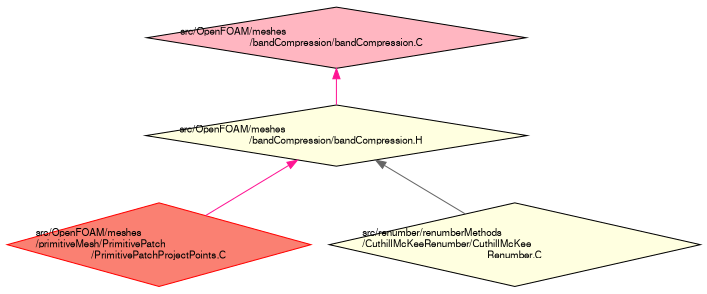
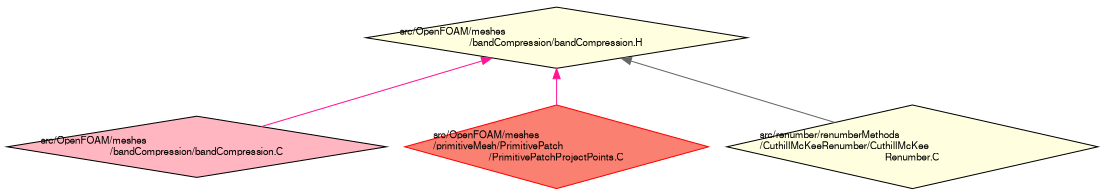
(336, 92) -> (372, 94)
